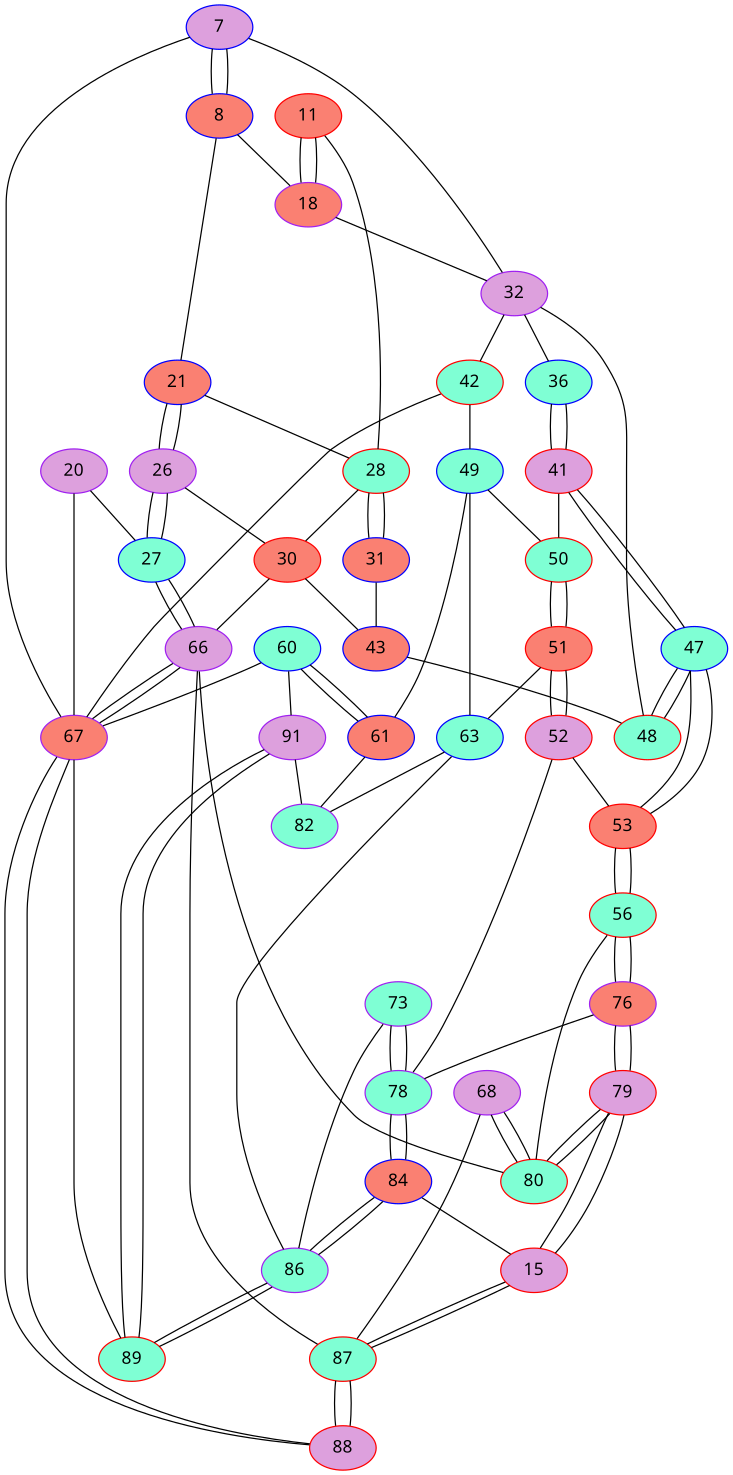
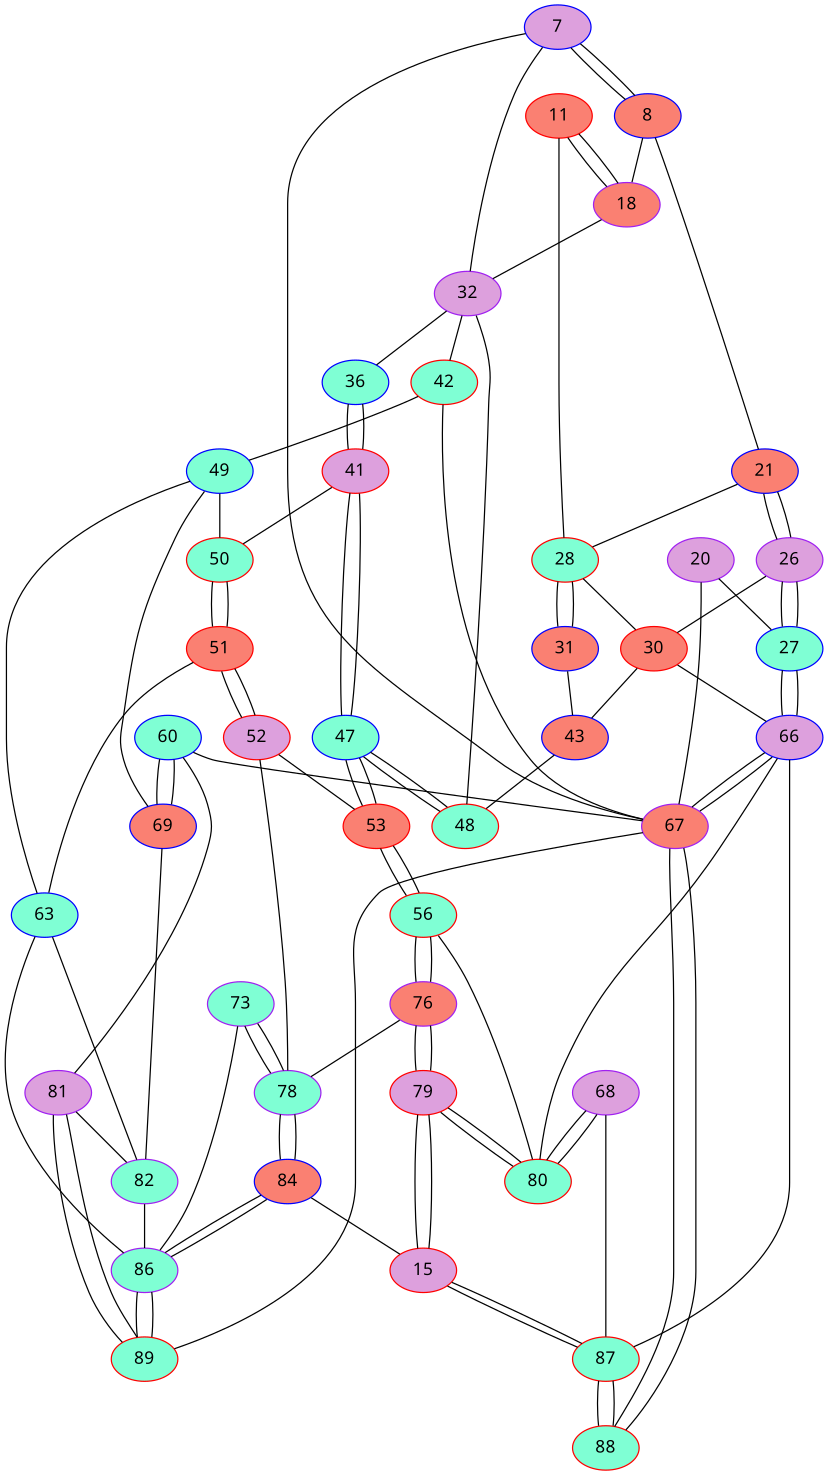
(199, 649) -> (790, 738)
(292, 738) -> (58, 1093)
(381, 738) -> (163, 826)
none -> (145, 1226)
(343, 1448) -> (606, 1448)
